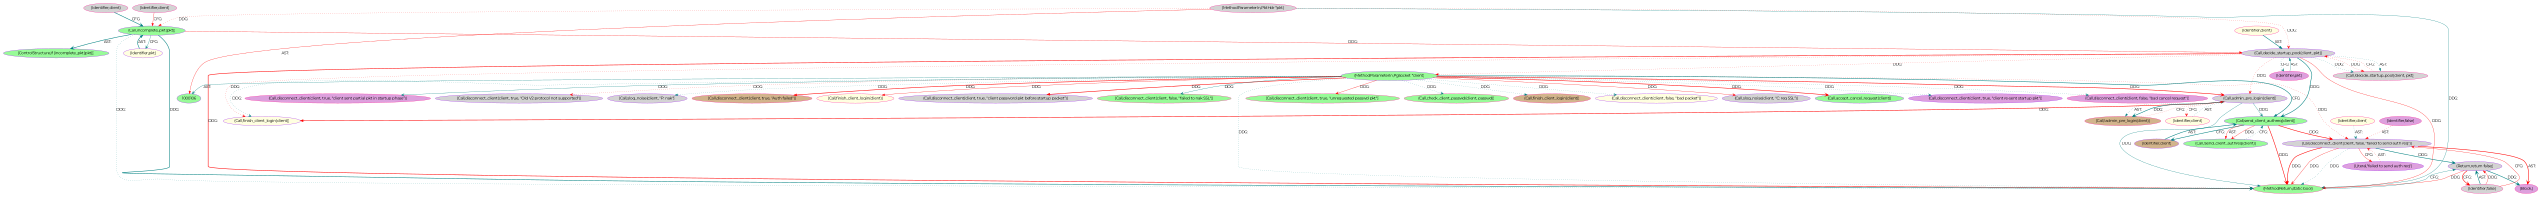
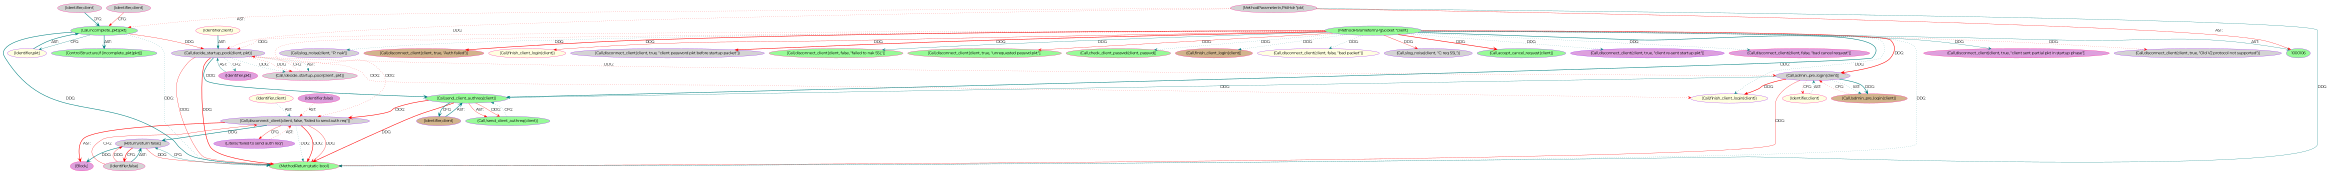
(184, 19) -> (241, 19)
(1841, 64) -> (781, 32)
(2297, 98) -> (1785, 65)
(2123, 149) -> (1210, 161)
